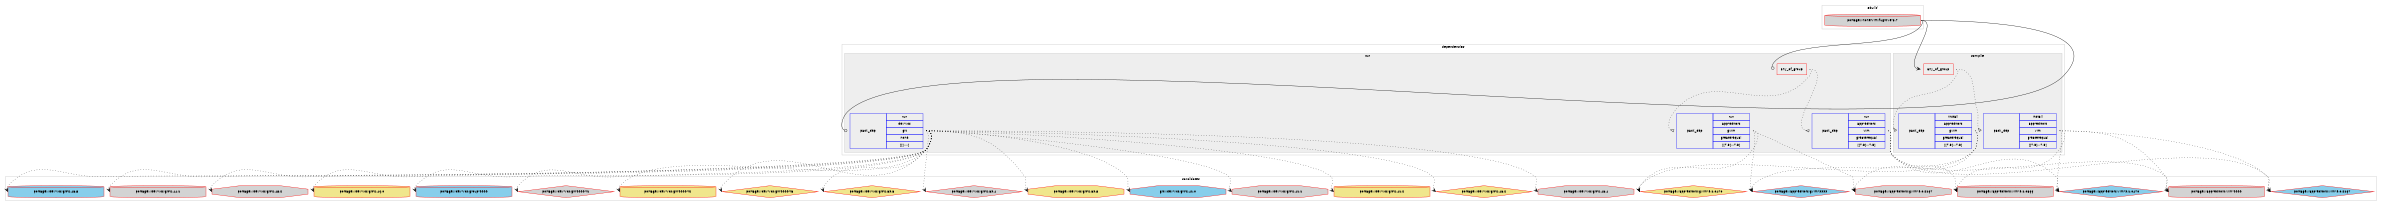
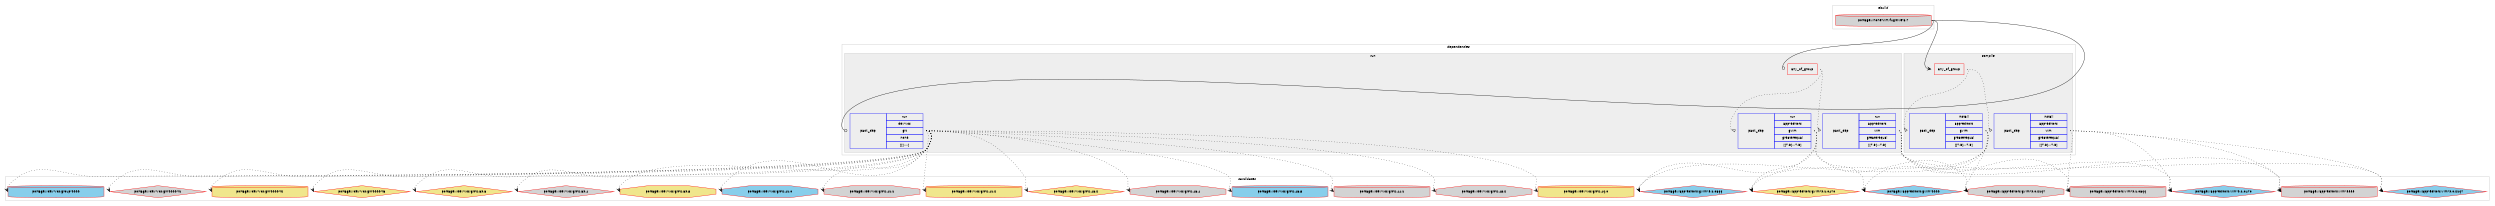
(1178, 192) -> (770, 192)
none -> (1693, 192)
